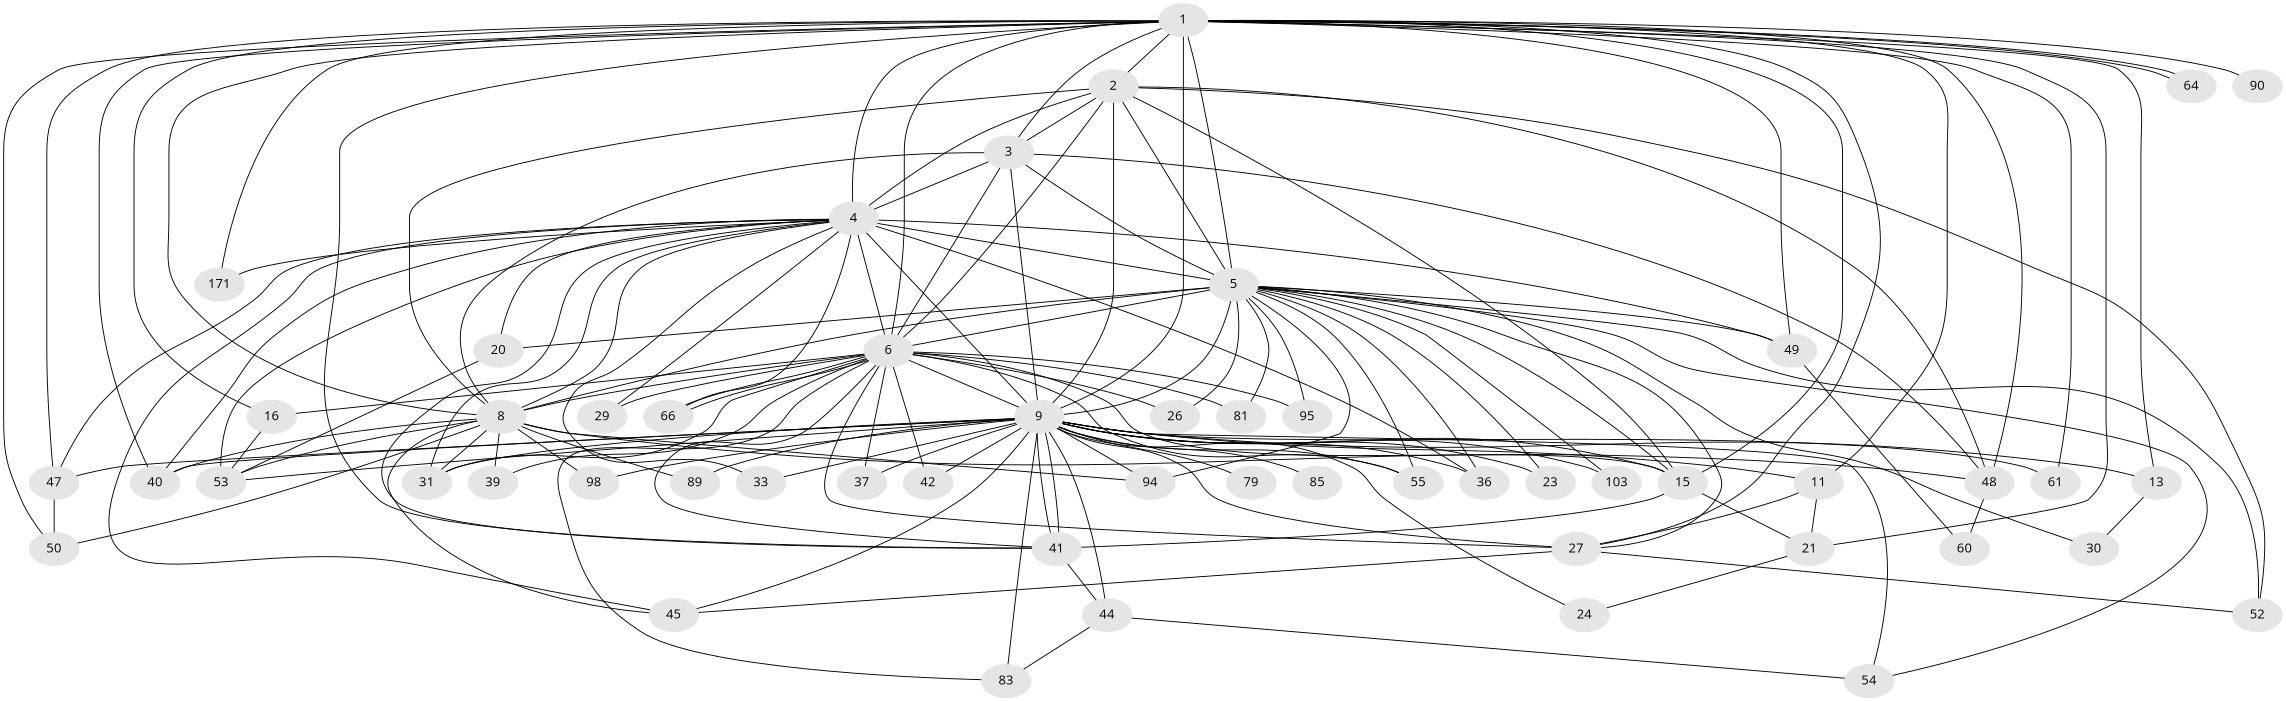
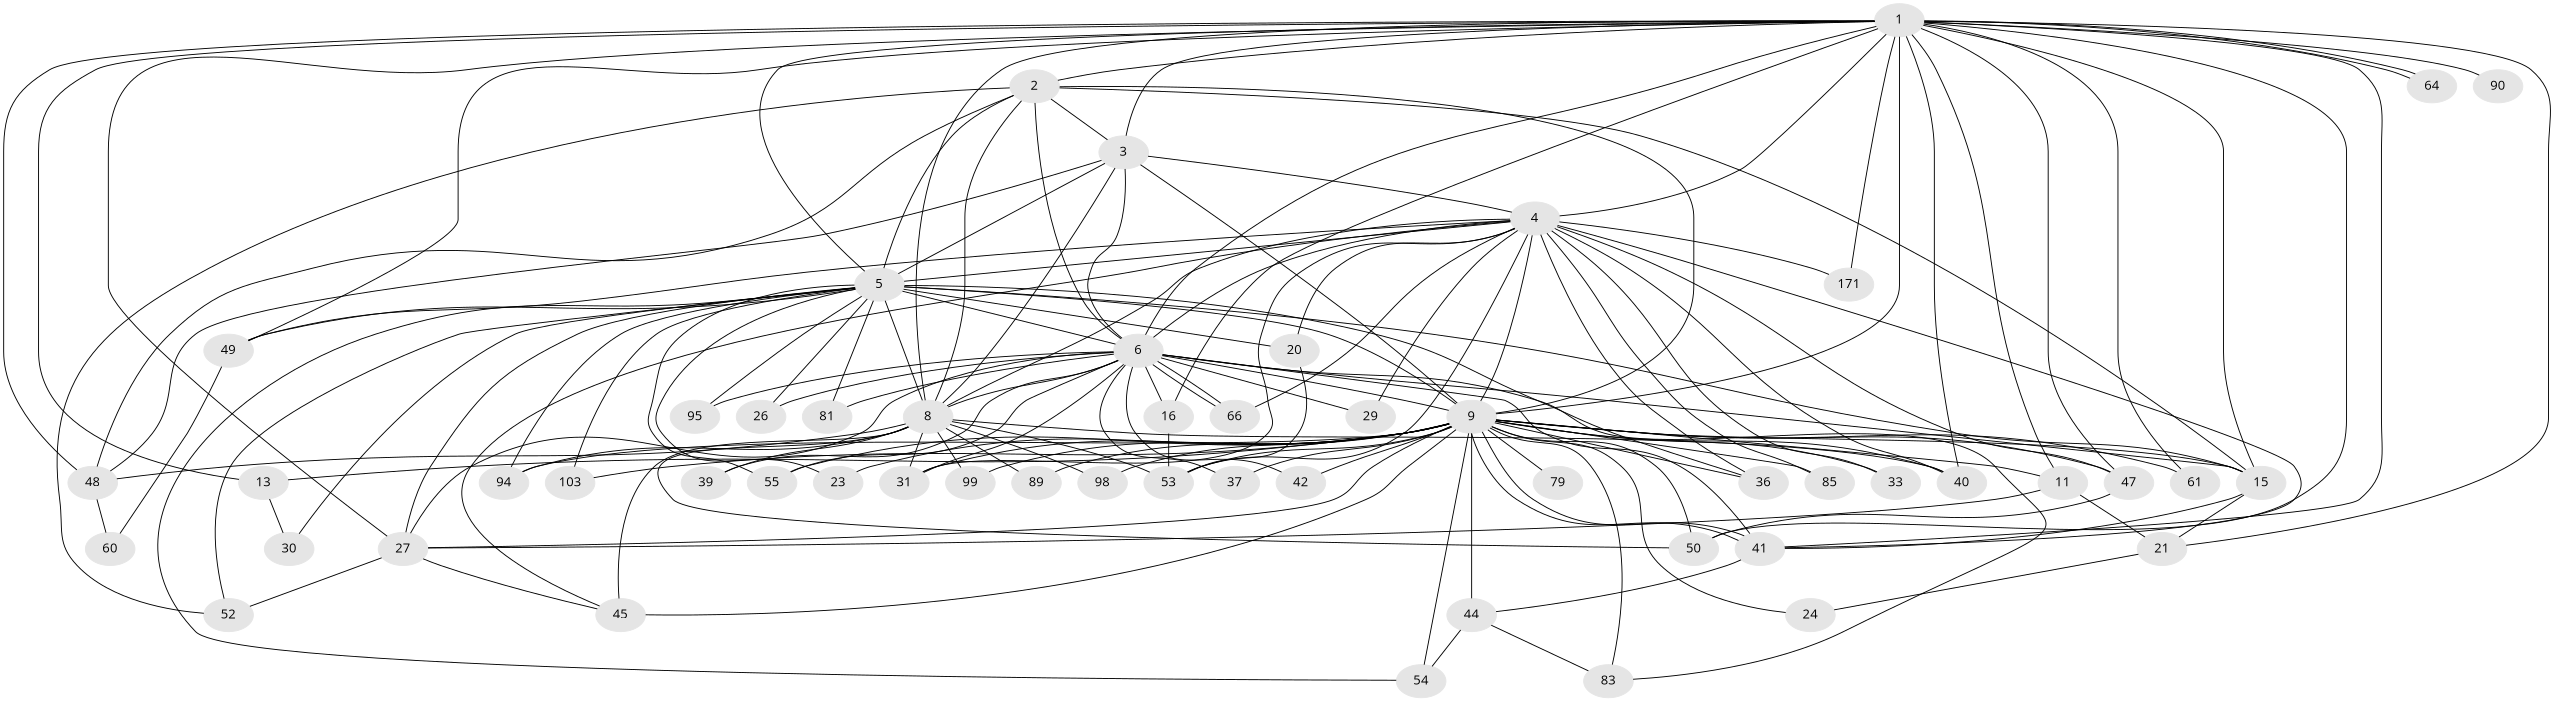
(974, 137) -> (1663, 386)
none -> (1652, 464)
none -> (970, 483)
